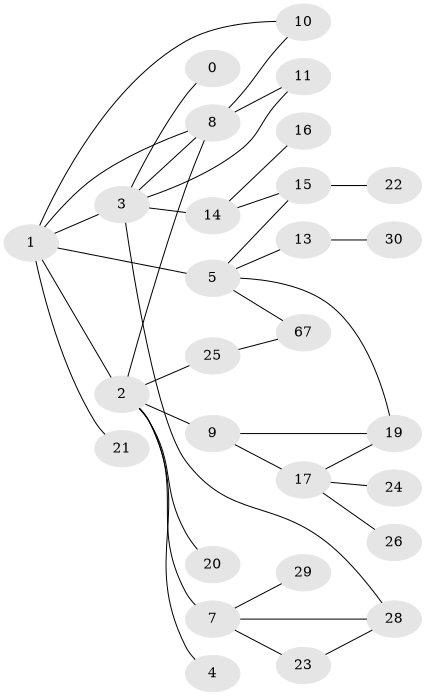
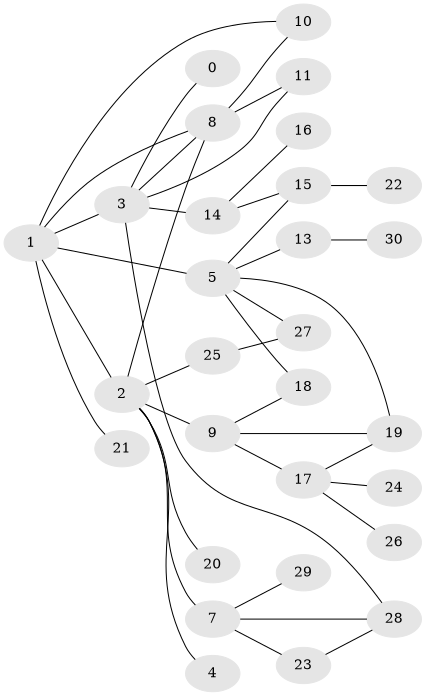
(304, 333) -> (304, 333)
none -> (304, 387)
